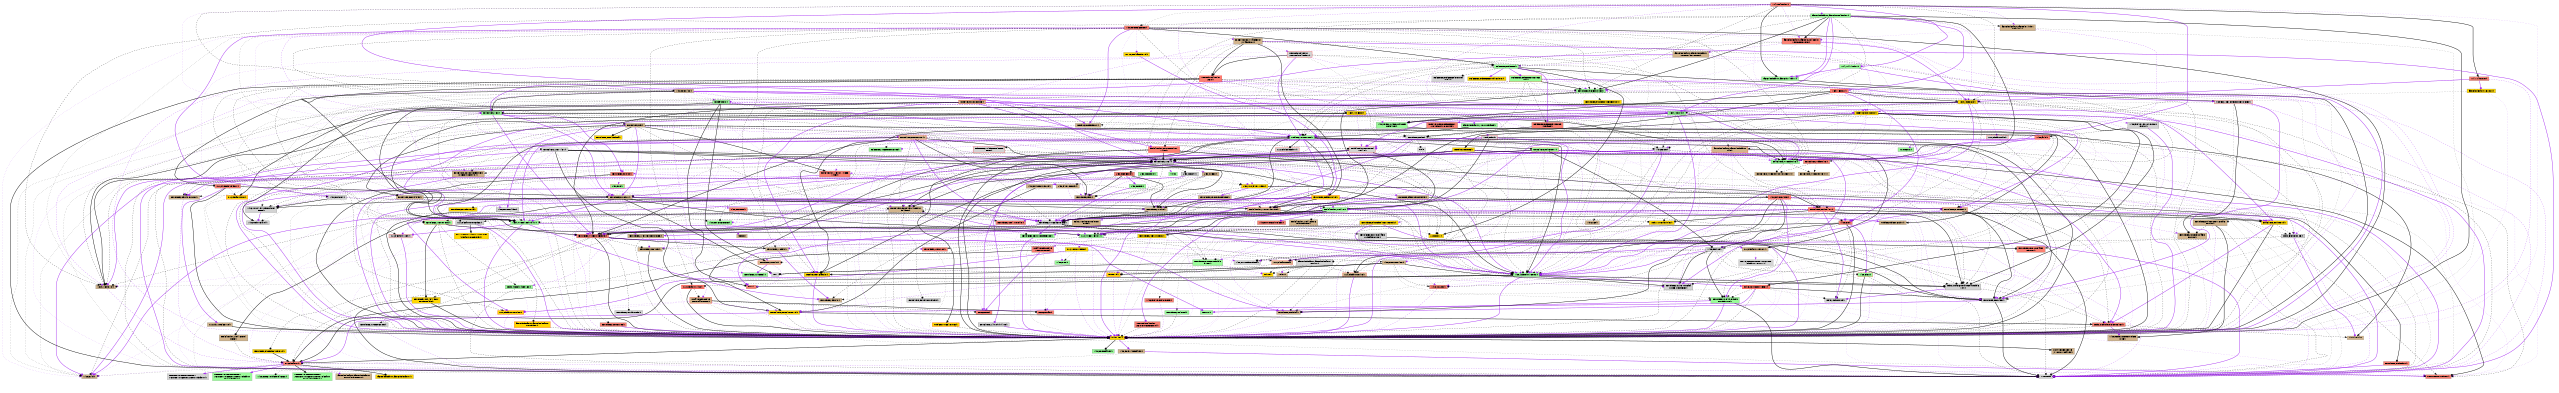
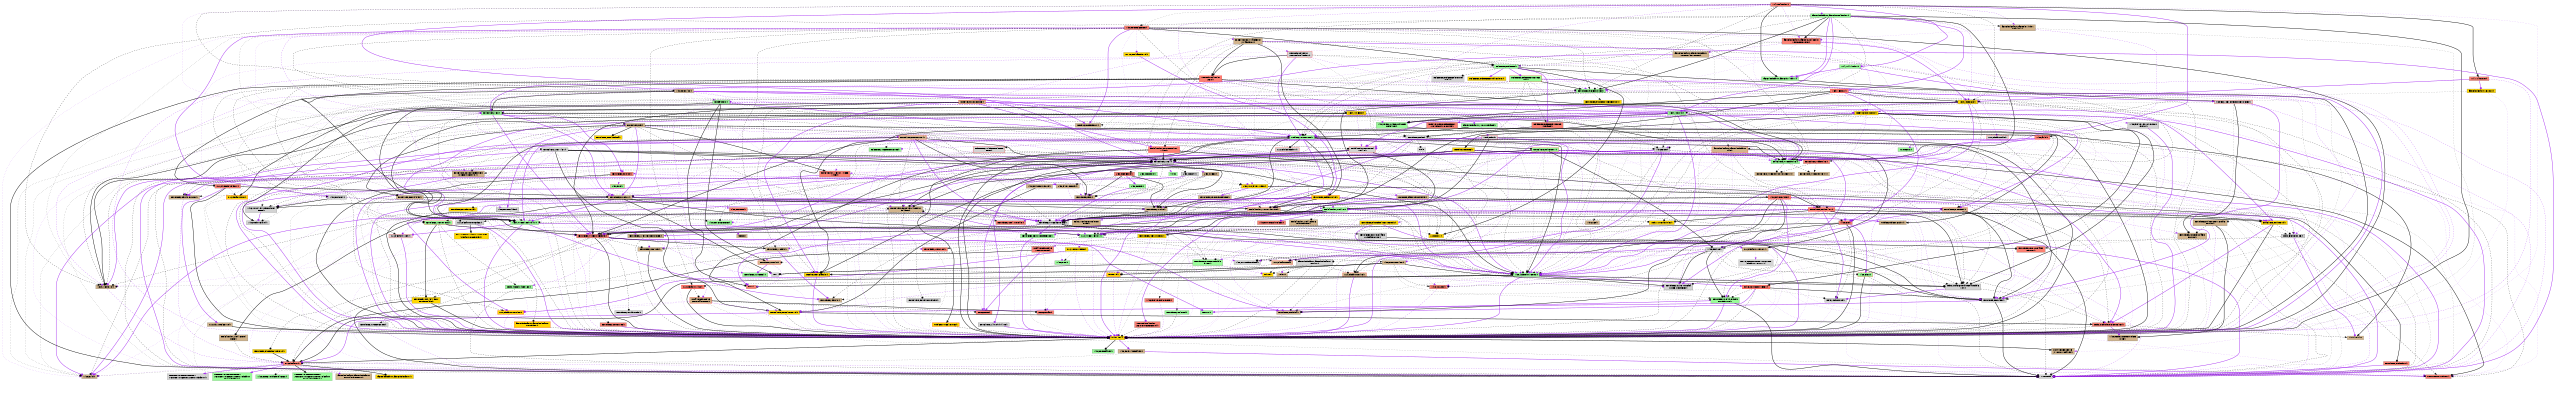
(1523, 100) -> (1523, 100)
(1891, 329) -> (2224, 192)
